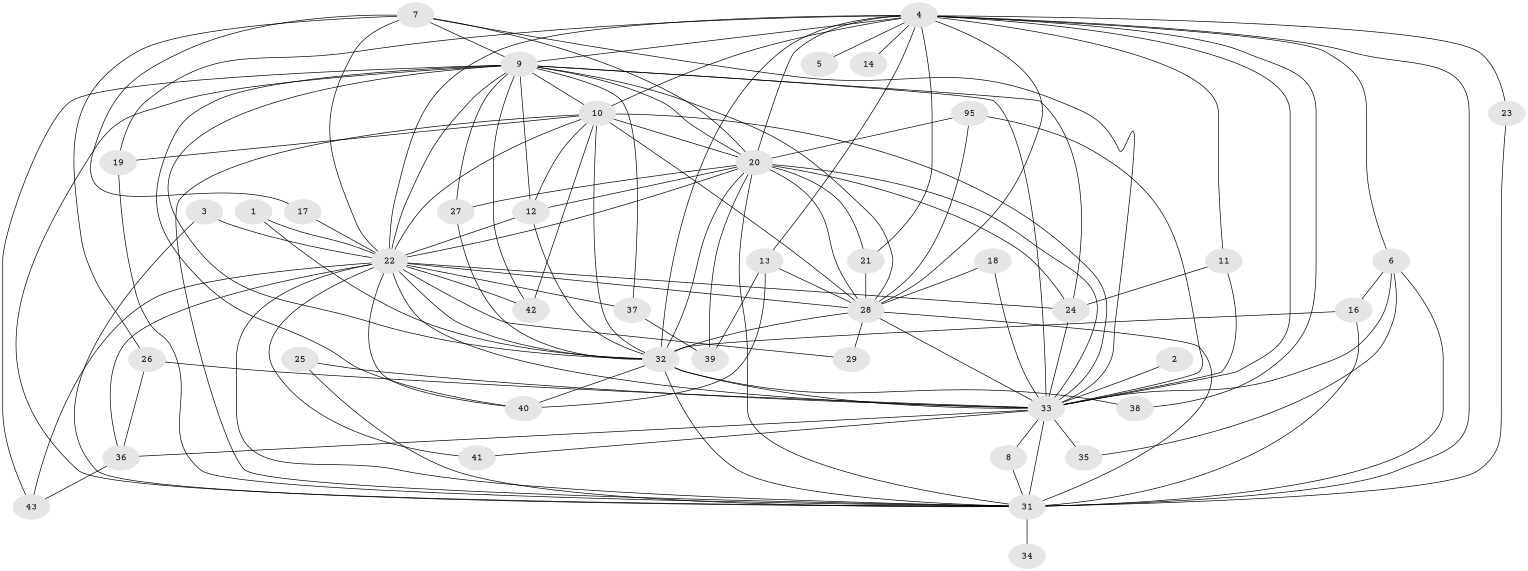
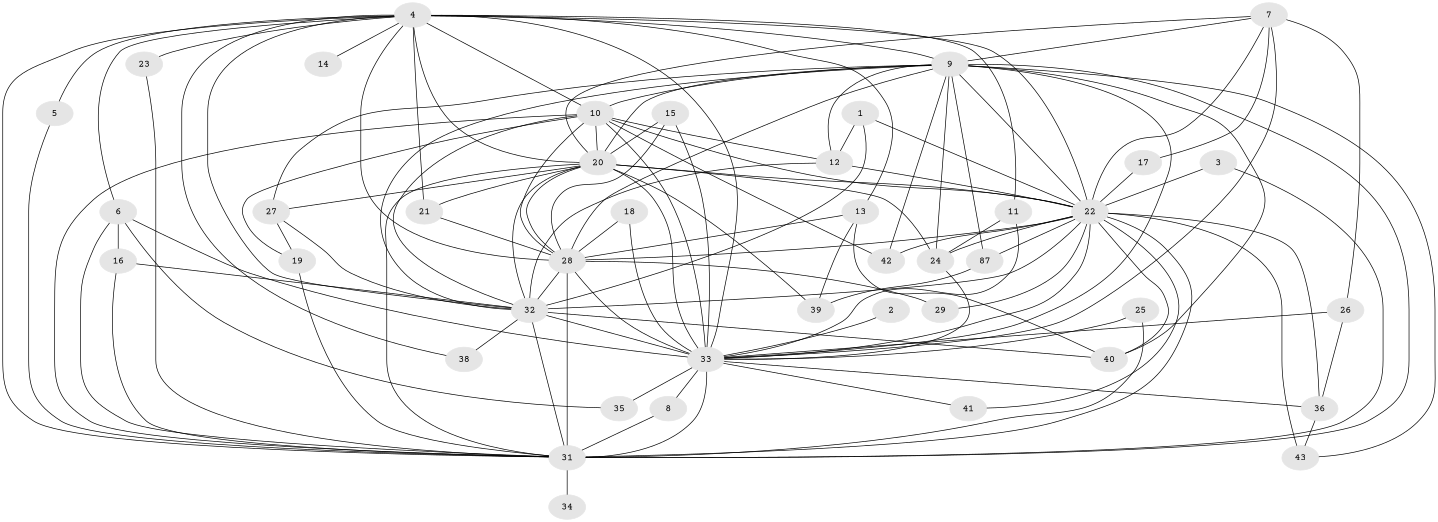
(490, 36) -> (284, 236)
(970, 113) -> (670, 113)
(643, 187) -> (847, 138)
(632, 310) -> (985, 261)
none -> (109, 433)
